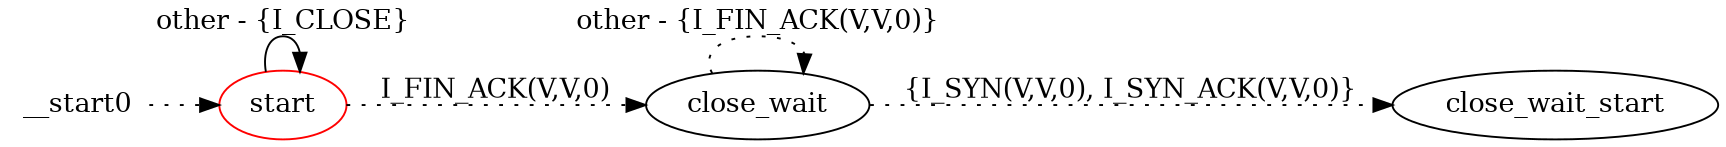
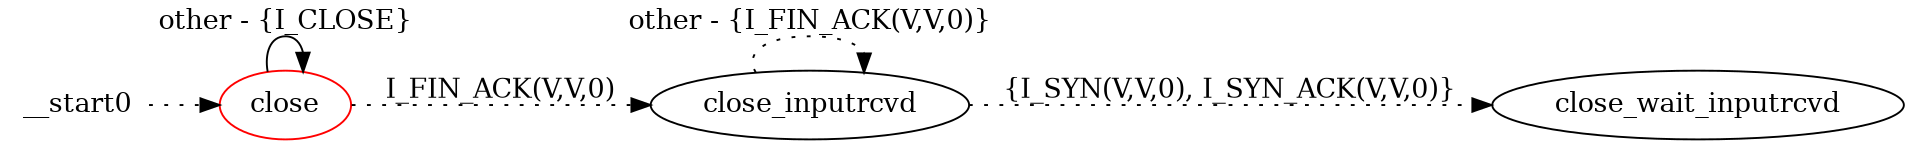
(283, 105) -> (285, 105)
(758, 105) -> (810, 105)
(1555, 105) -> (1698, 105)
